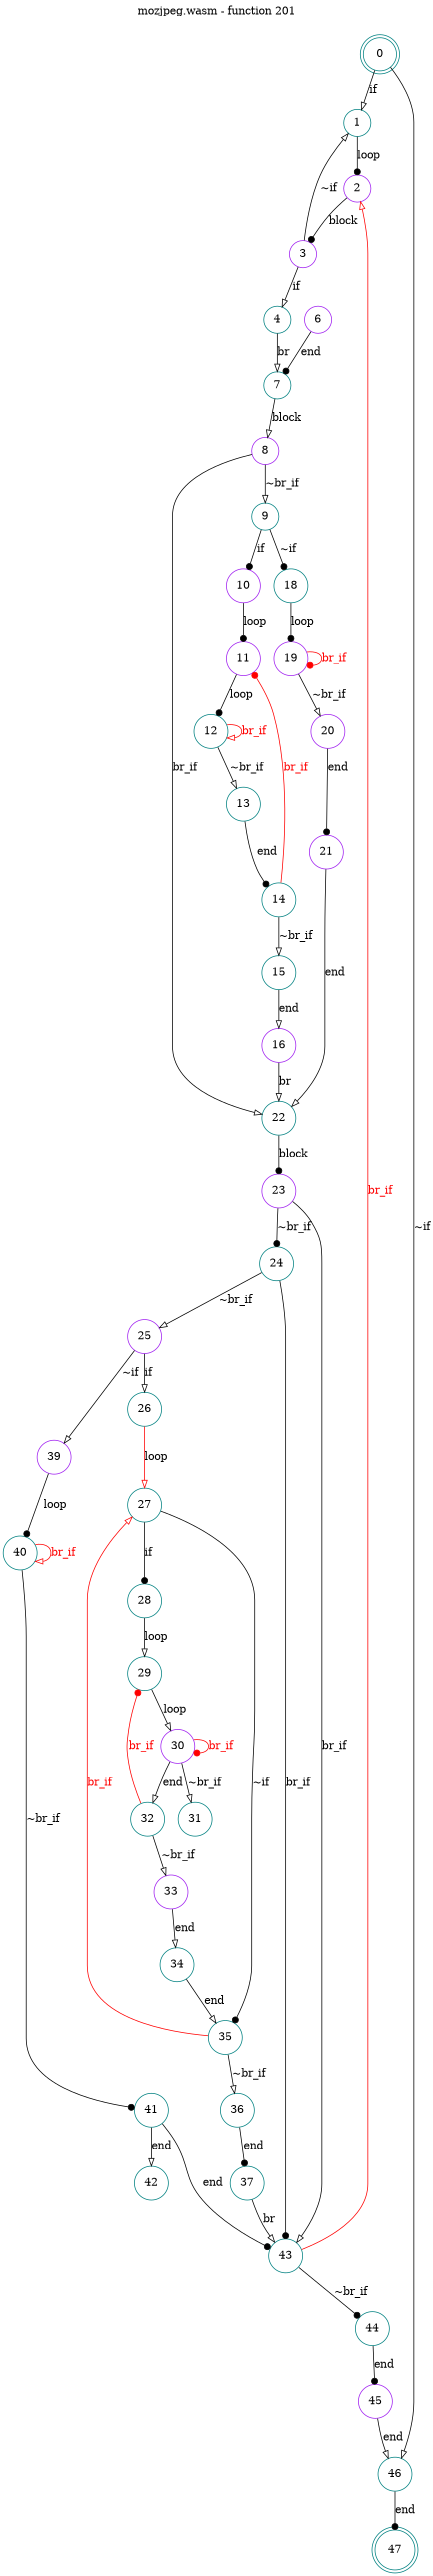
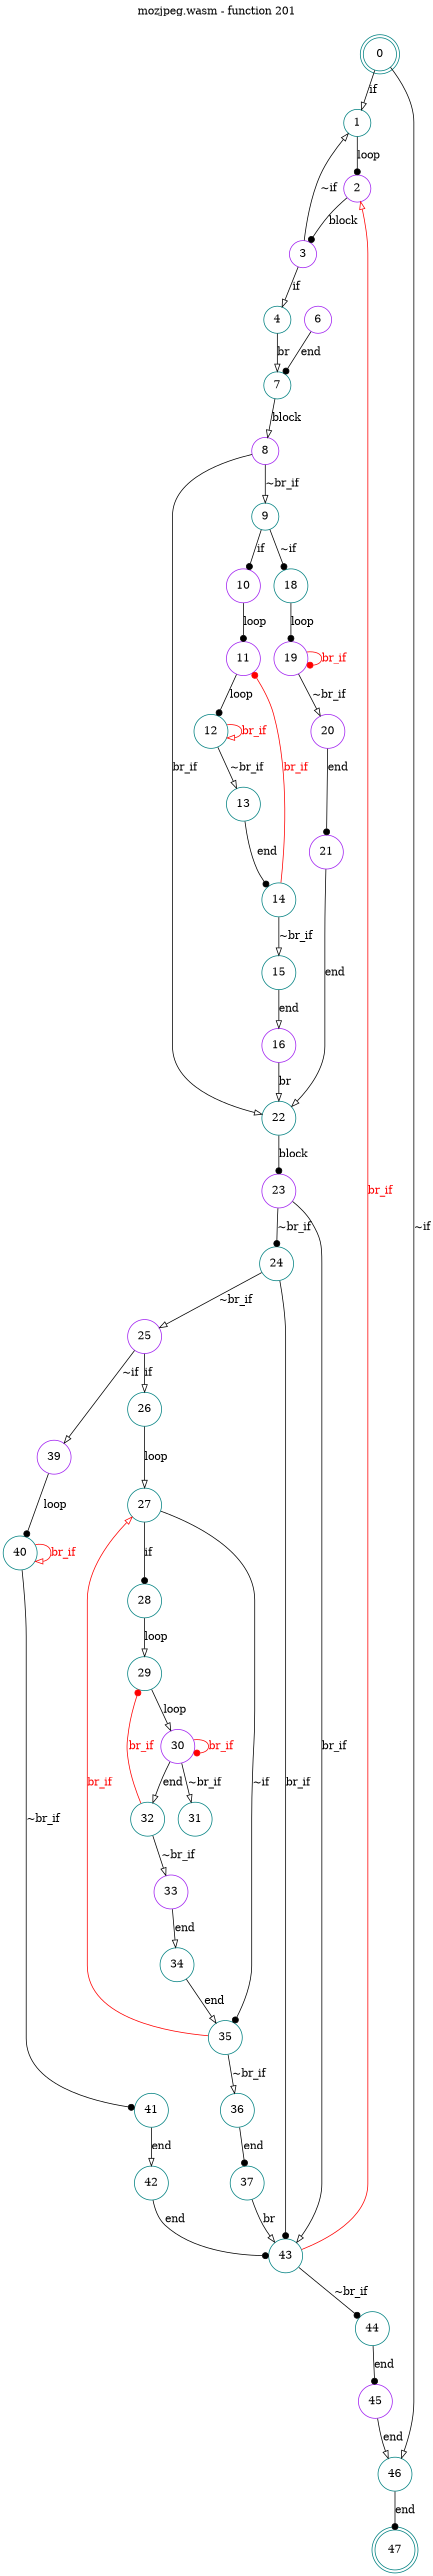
(145, 1453) -> (145, 1453)
(200, 2196) -> (198, 2244)
